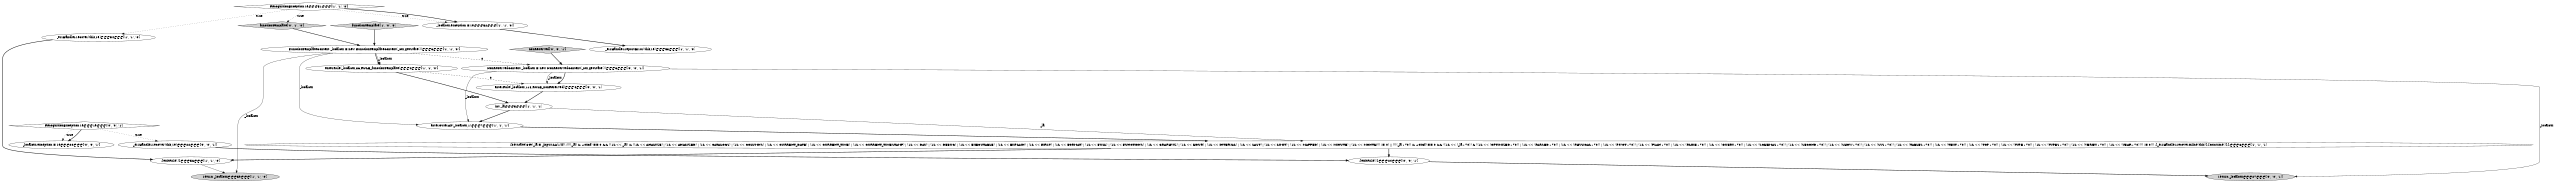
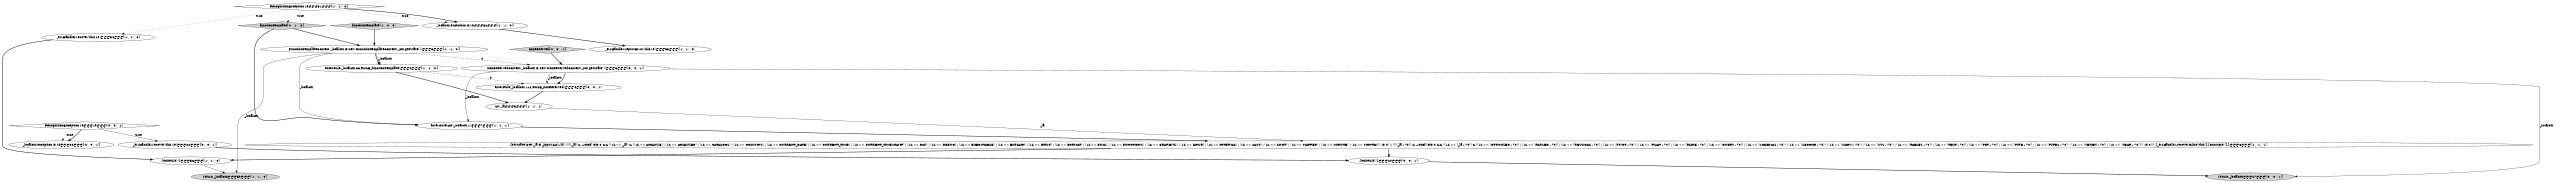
(496, 116) -> (287, 119)
(127, 135) -> (127, 135)
